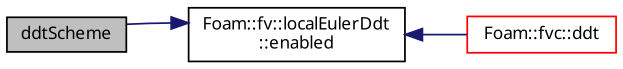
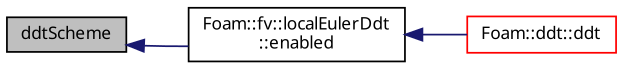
(149, 23) -> (166, 46)
(542, 35) -> (542, 35)
